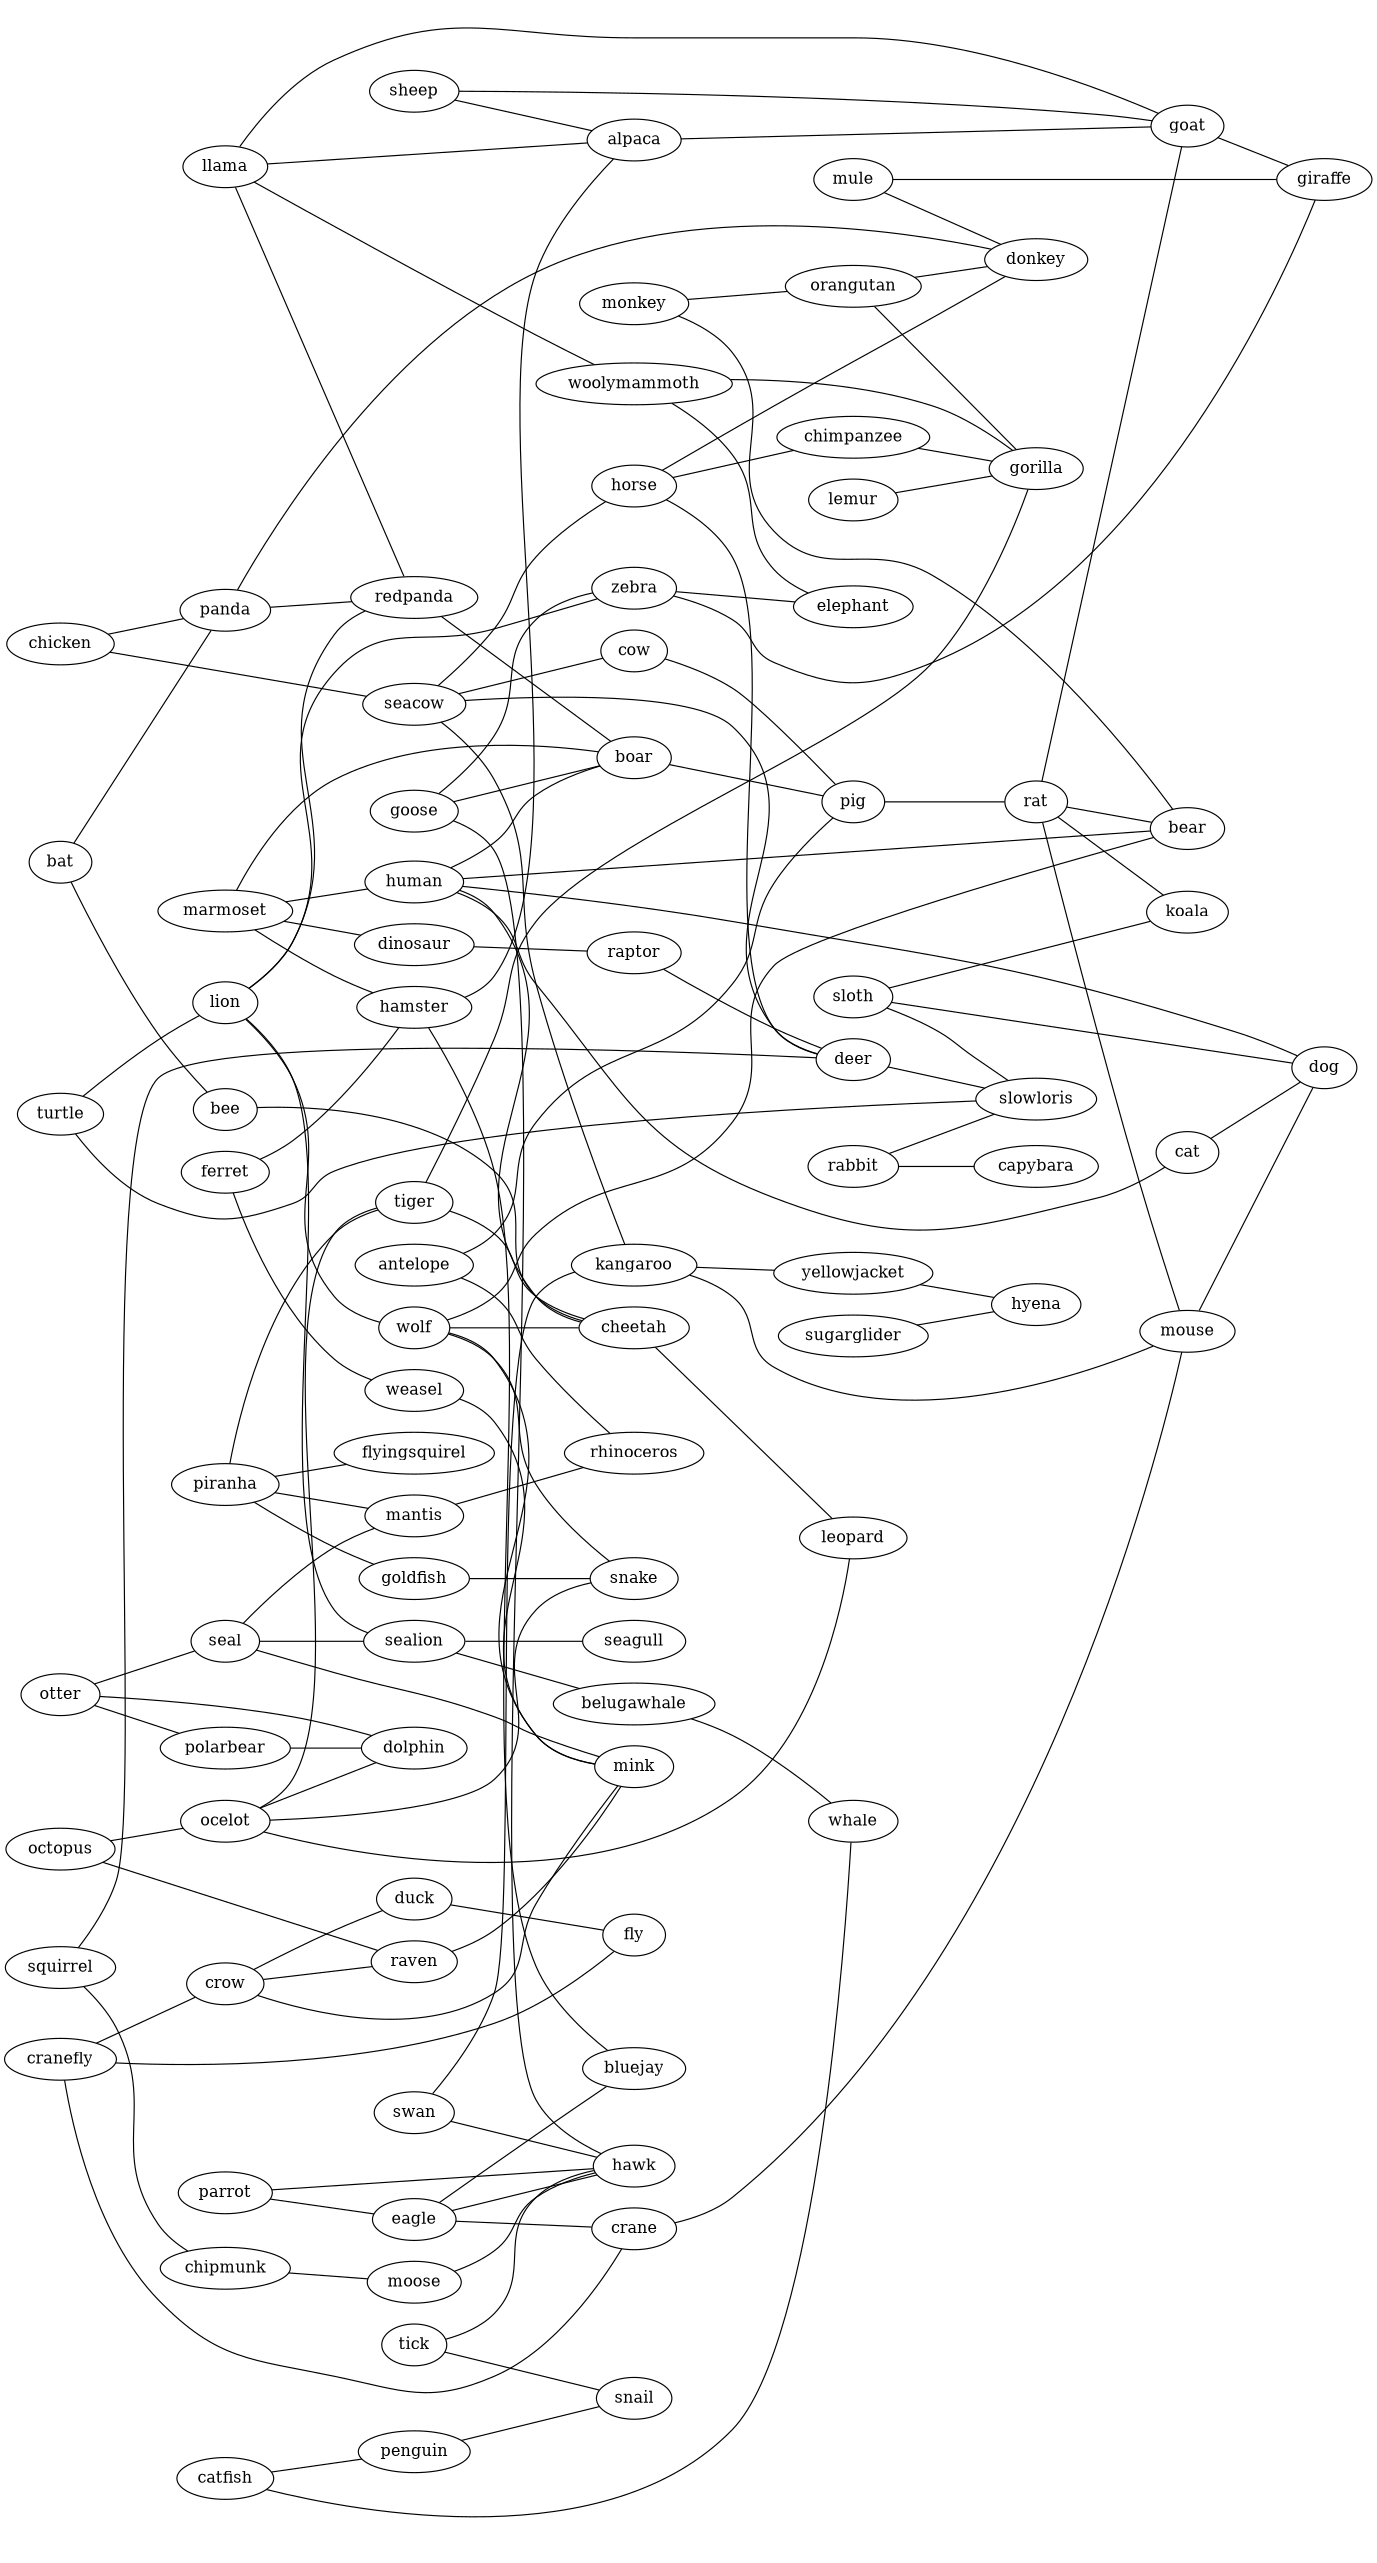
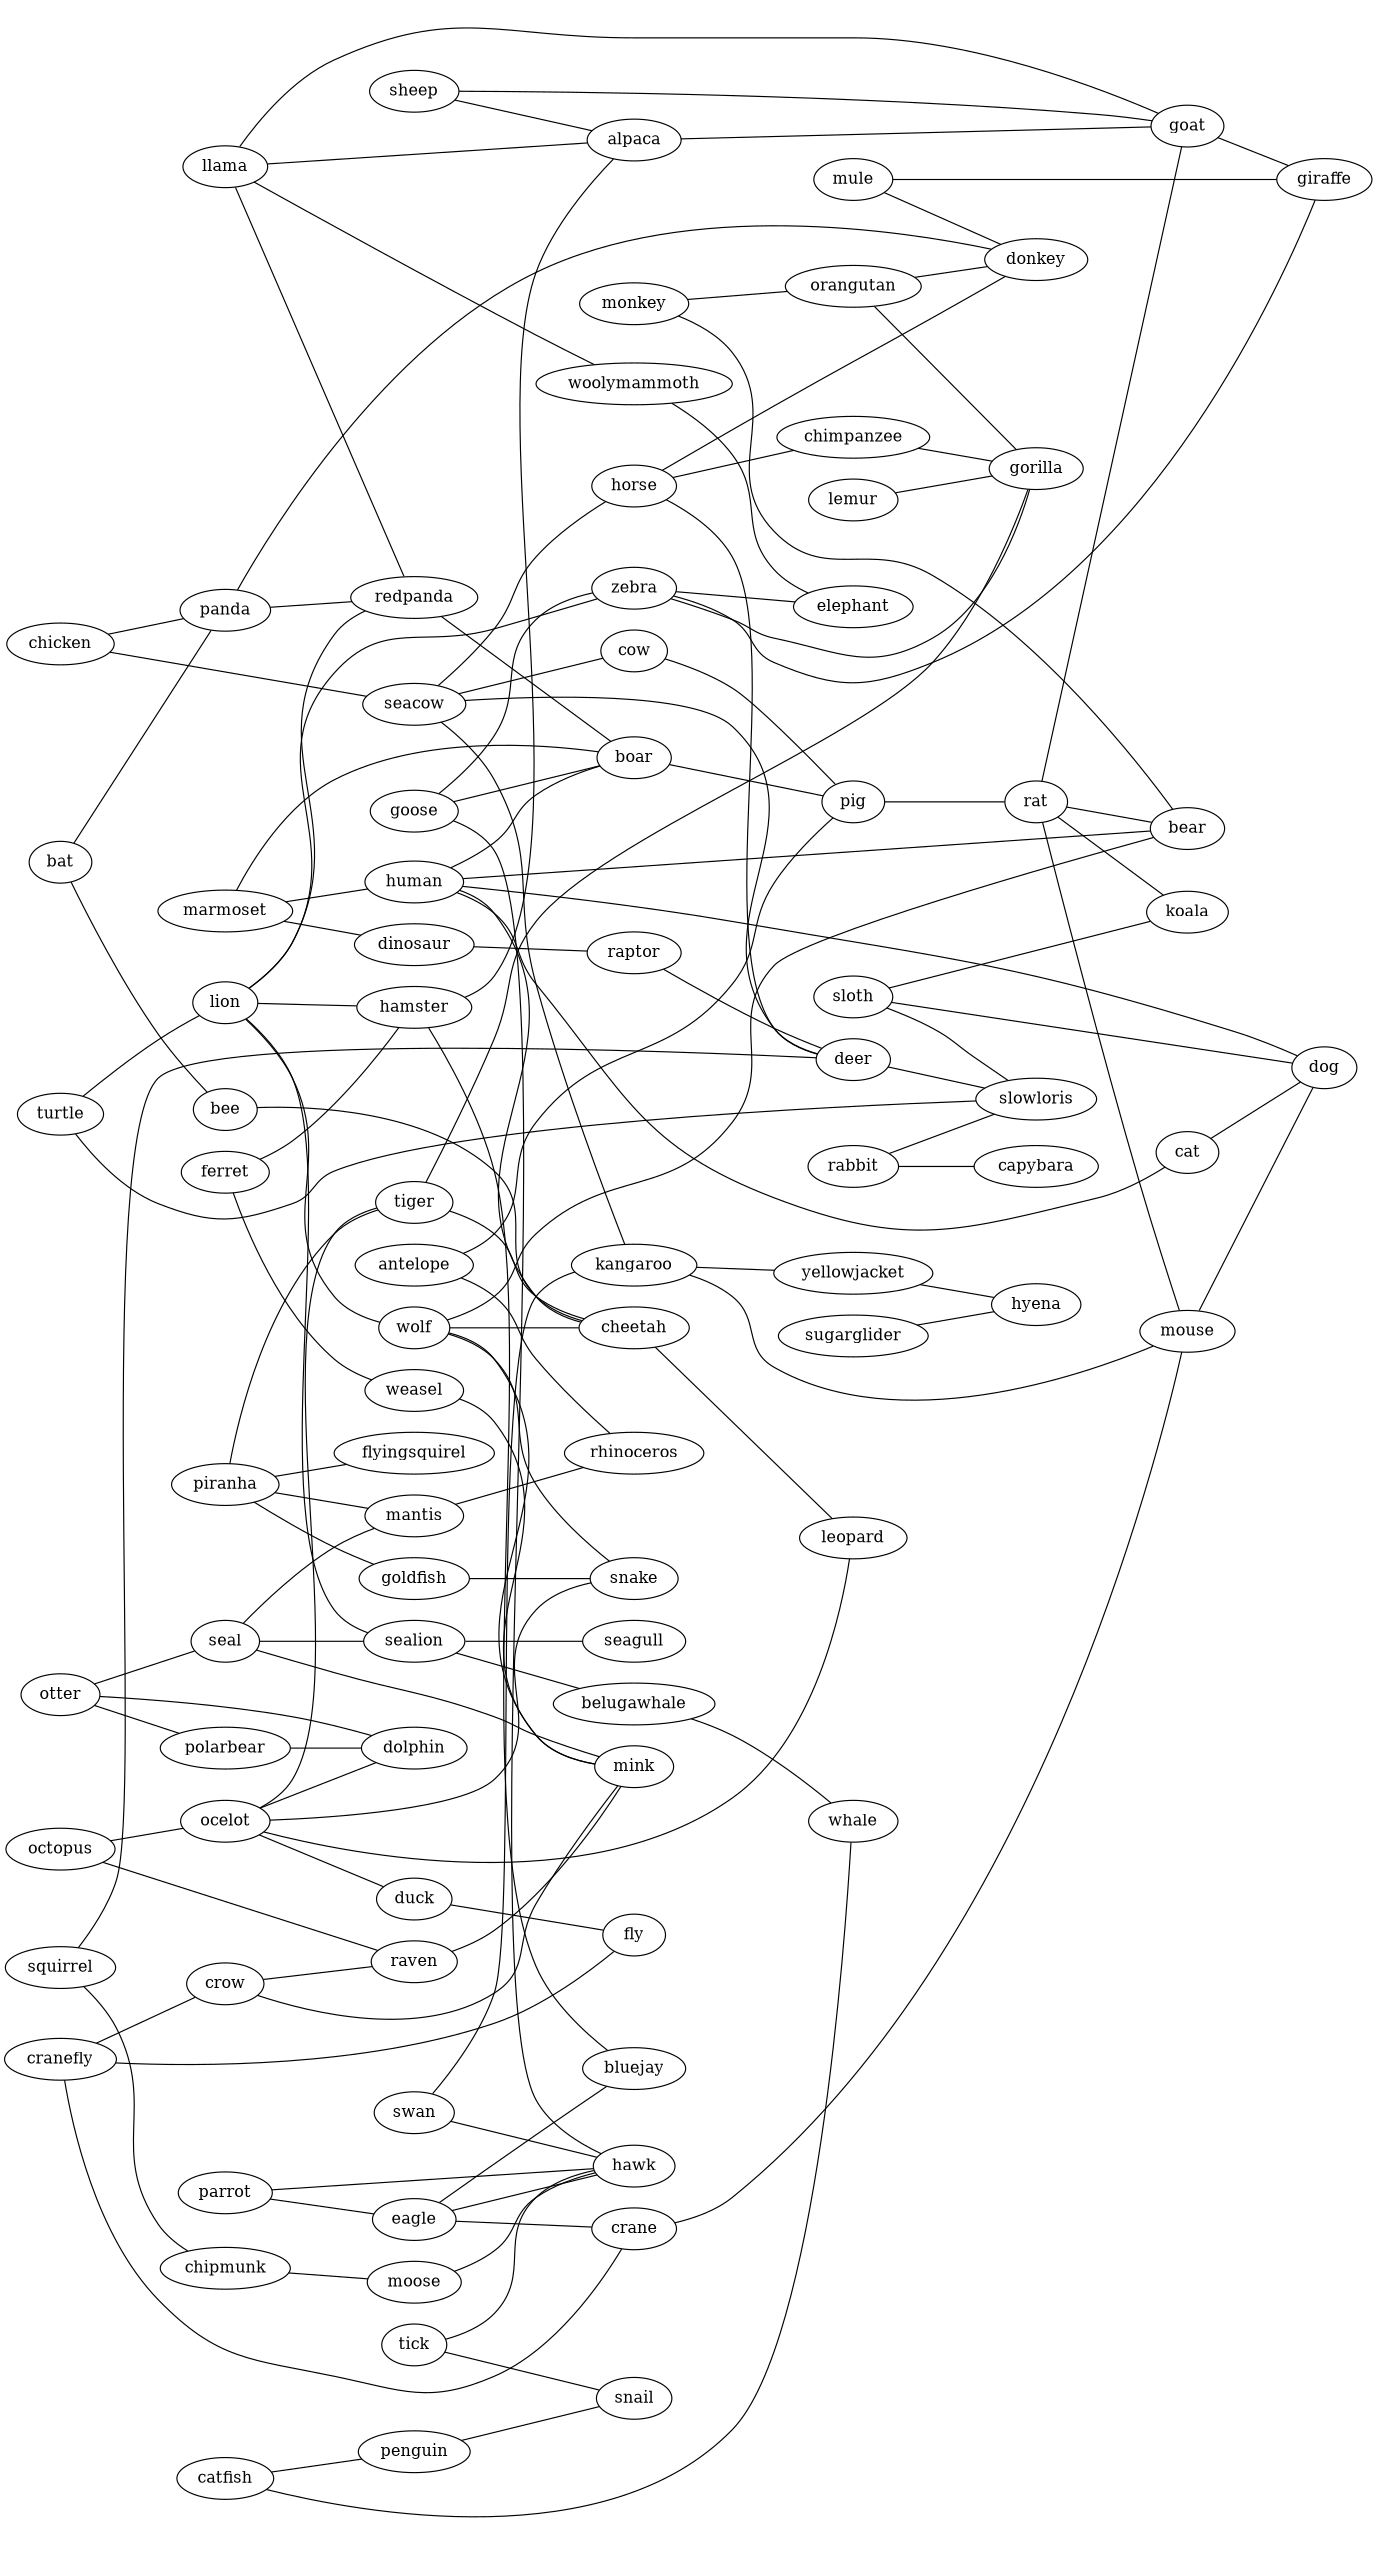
(878, 392) -> (890, 655)
(312, 964) -> (307, 1005)
(314, 1940) -> (321, 1861)
